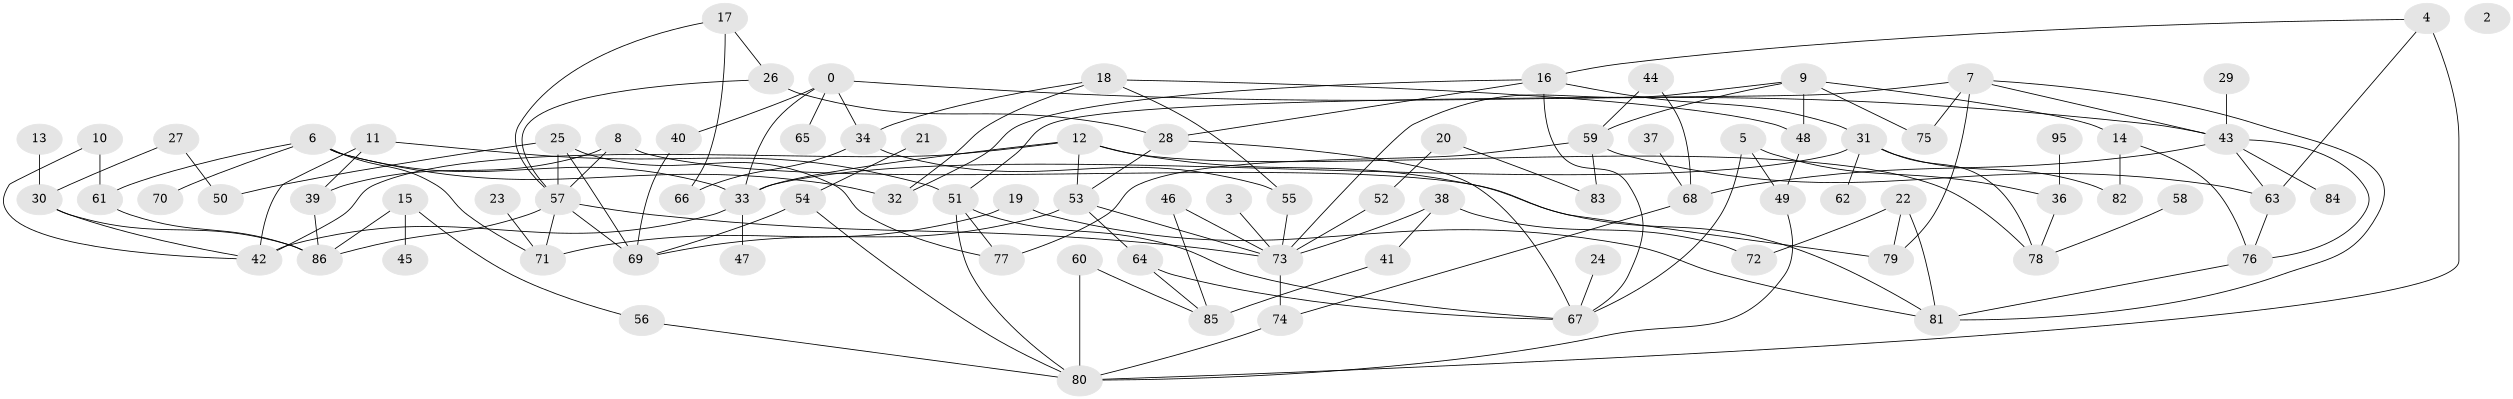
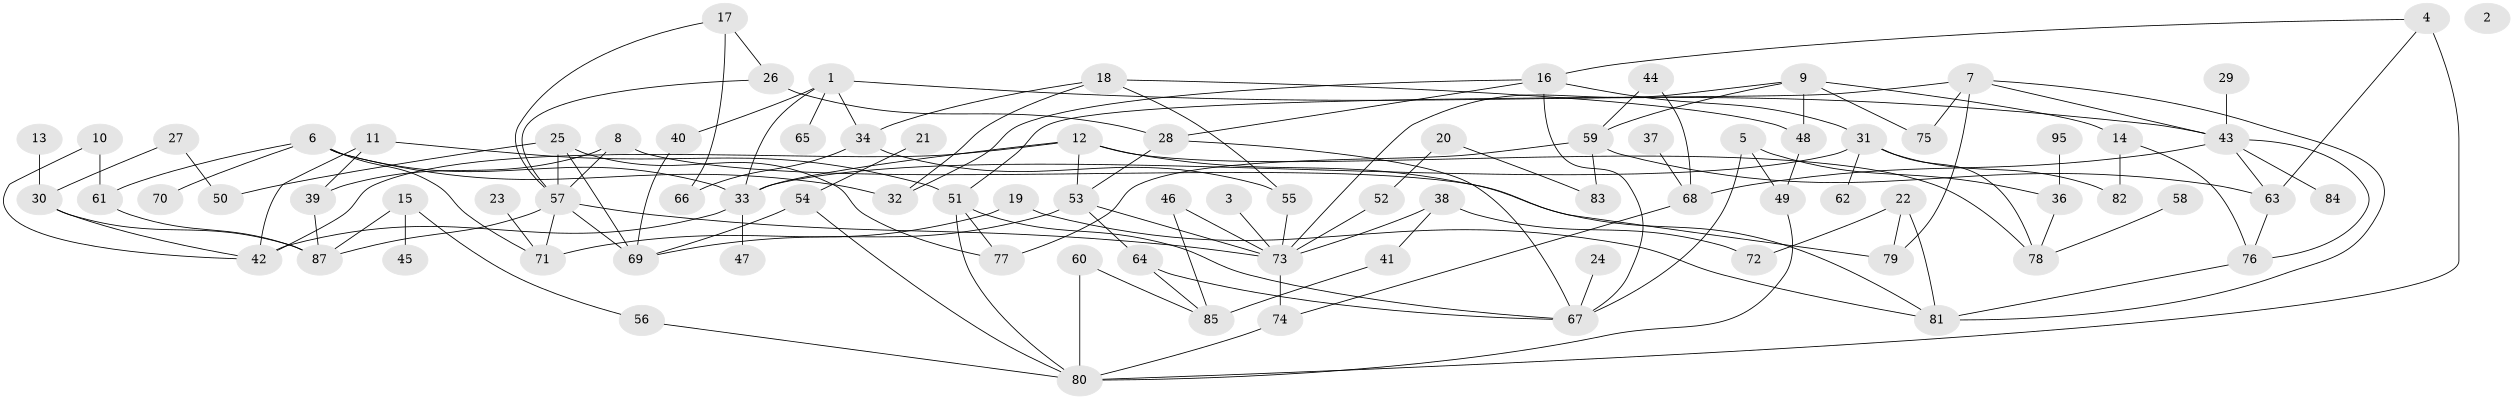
(831, 79) -> (831, 79)
(320, 260) -> (320, 260)
